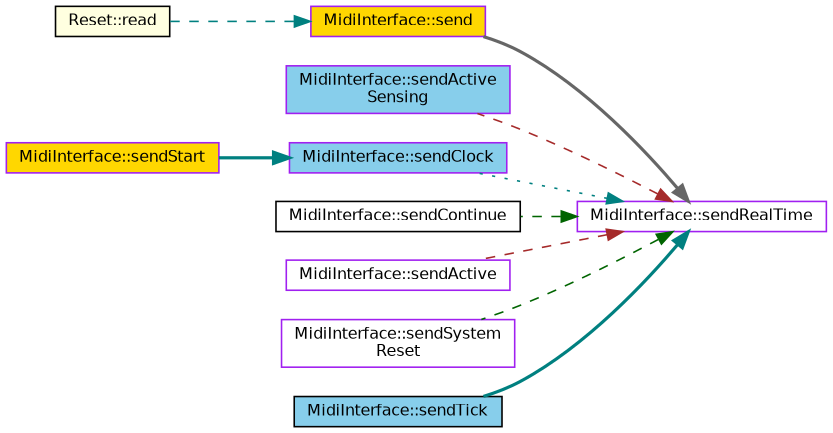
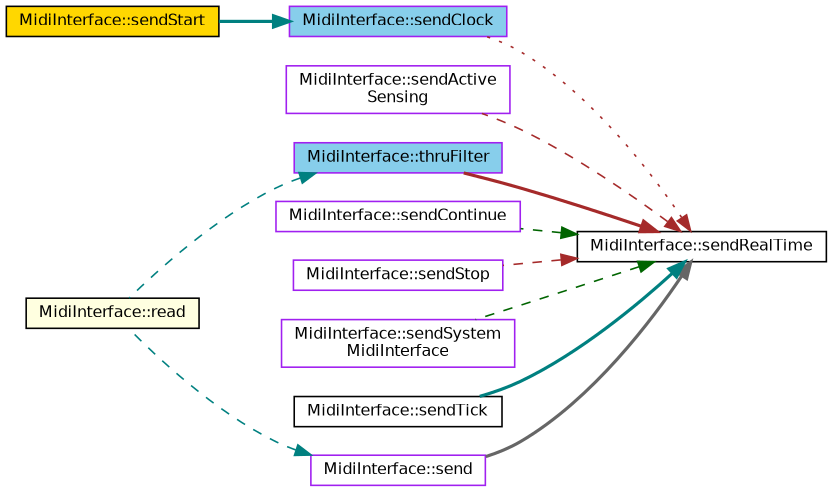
(113, 21) -> (113, 313)
(398, 21) -> (398, 470)
(398, 90) -> (398, 90)
(113, 158) -> (113, 21)
none -> (398, 158)
(542, 186) -> (597, 113)
(398, 217) -> (398, 217)
(702, 217) -> (702, 247)
(398, 275) -> (398, 275)
(398, 343) -> (398, 343)
(398, 412) -> (398, 412)
